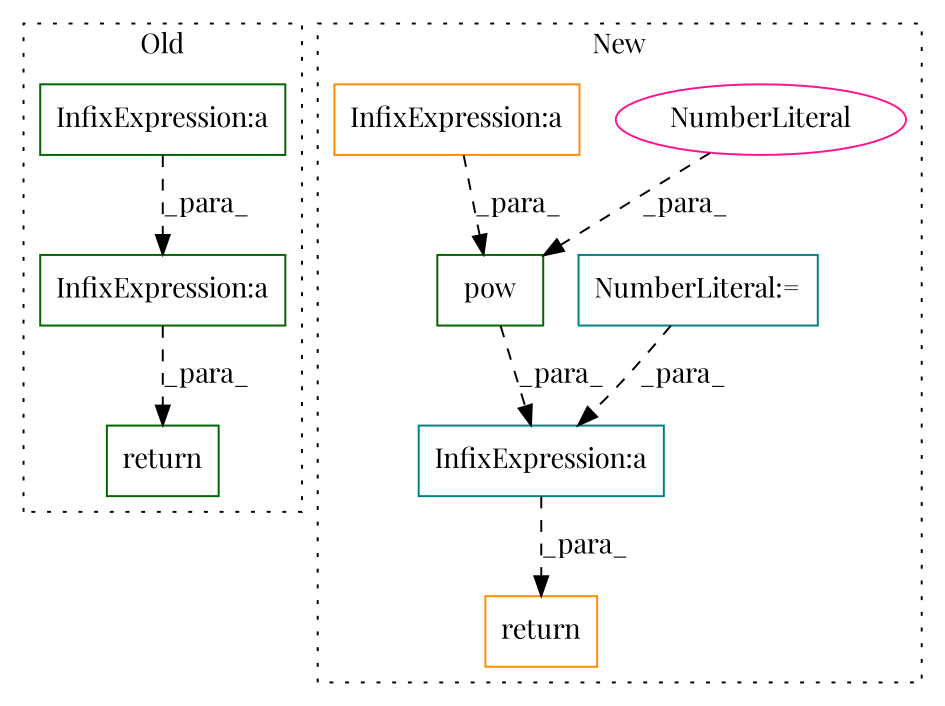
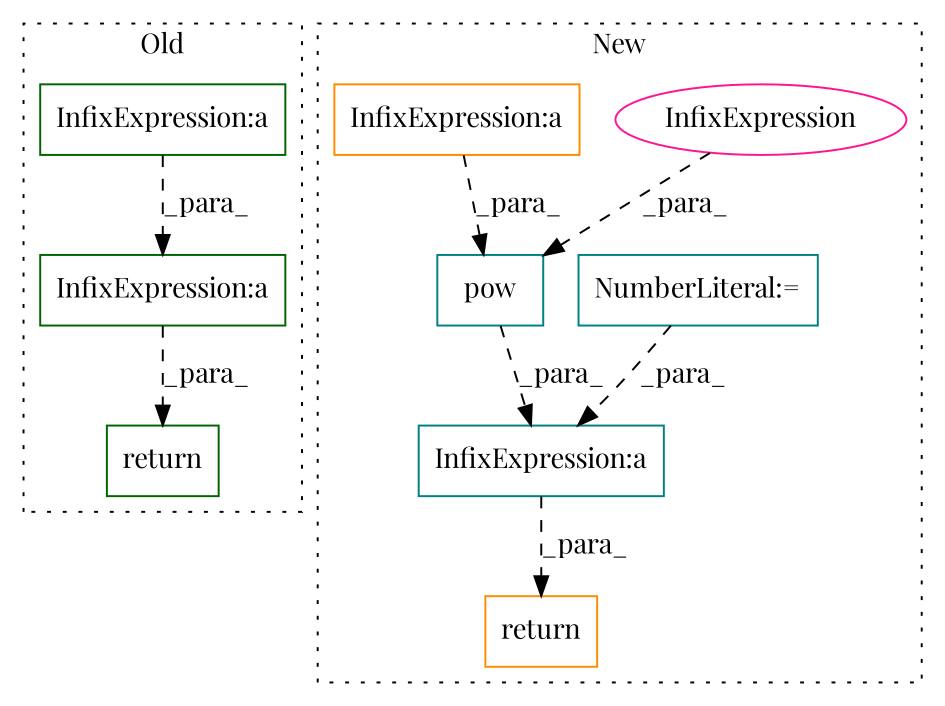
(761, 120) -> (761, 120)
(490, 290) -> (490, 290)
